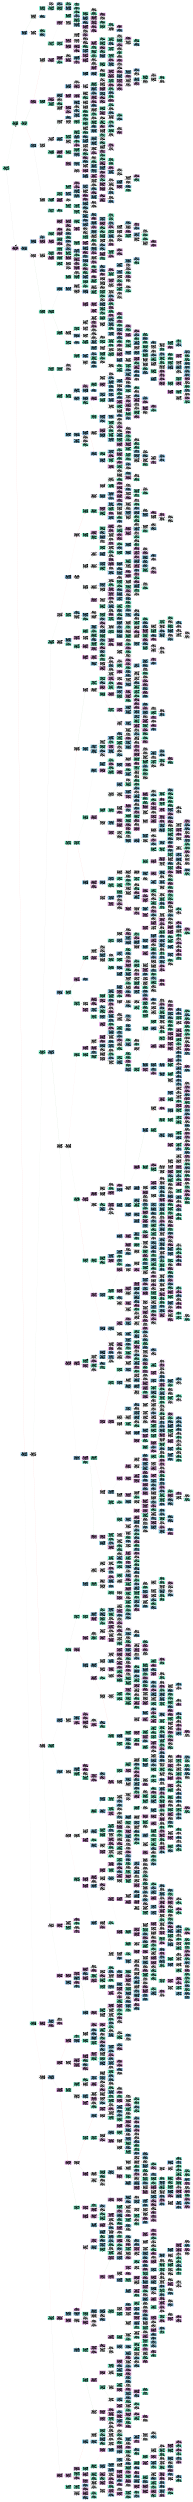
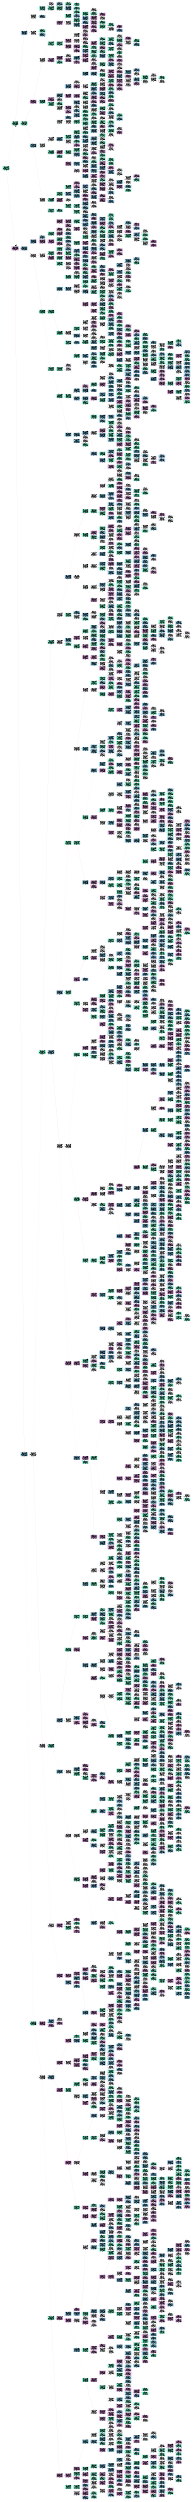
(145, 2353) -> (145, 2353)
